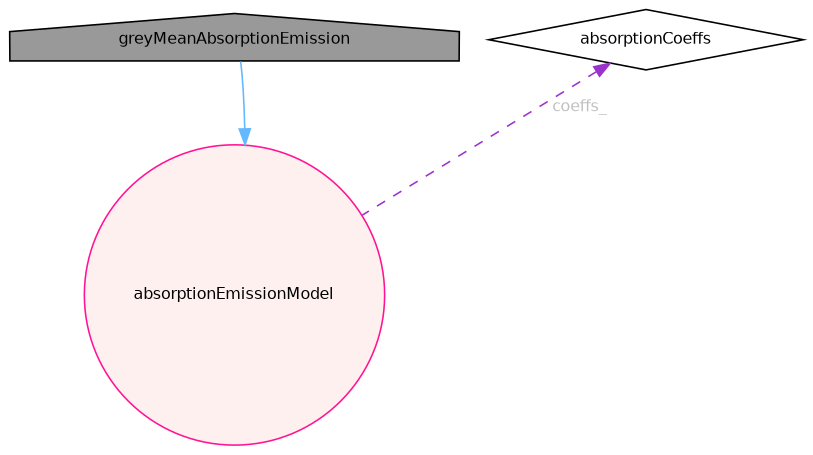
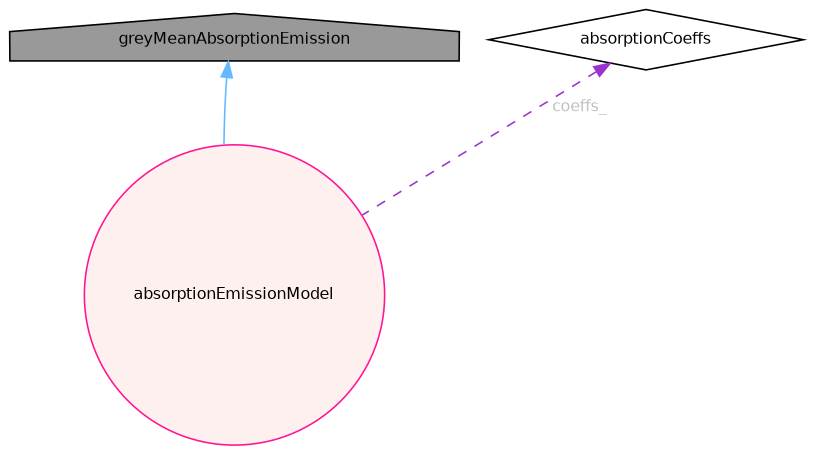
(243, 95) -> (225, 111)
